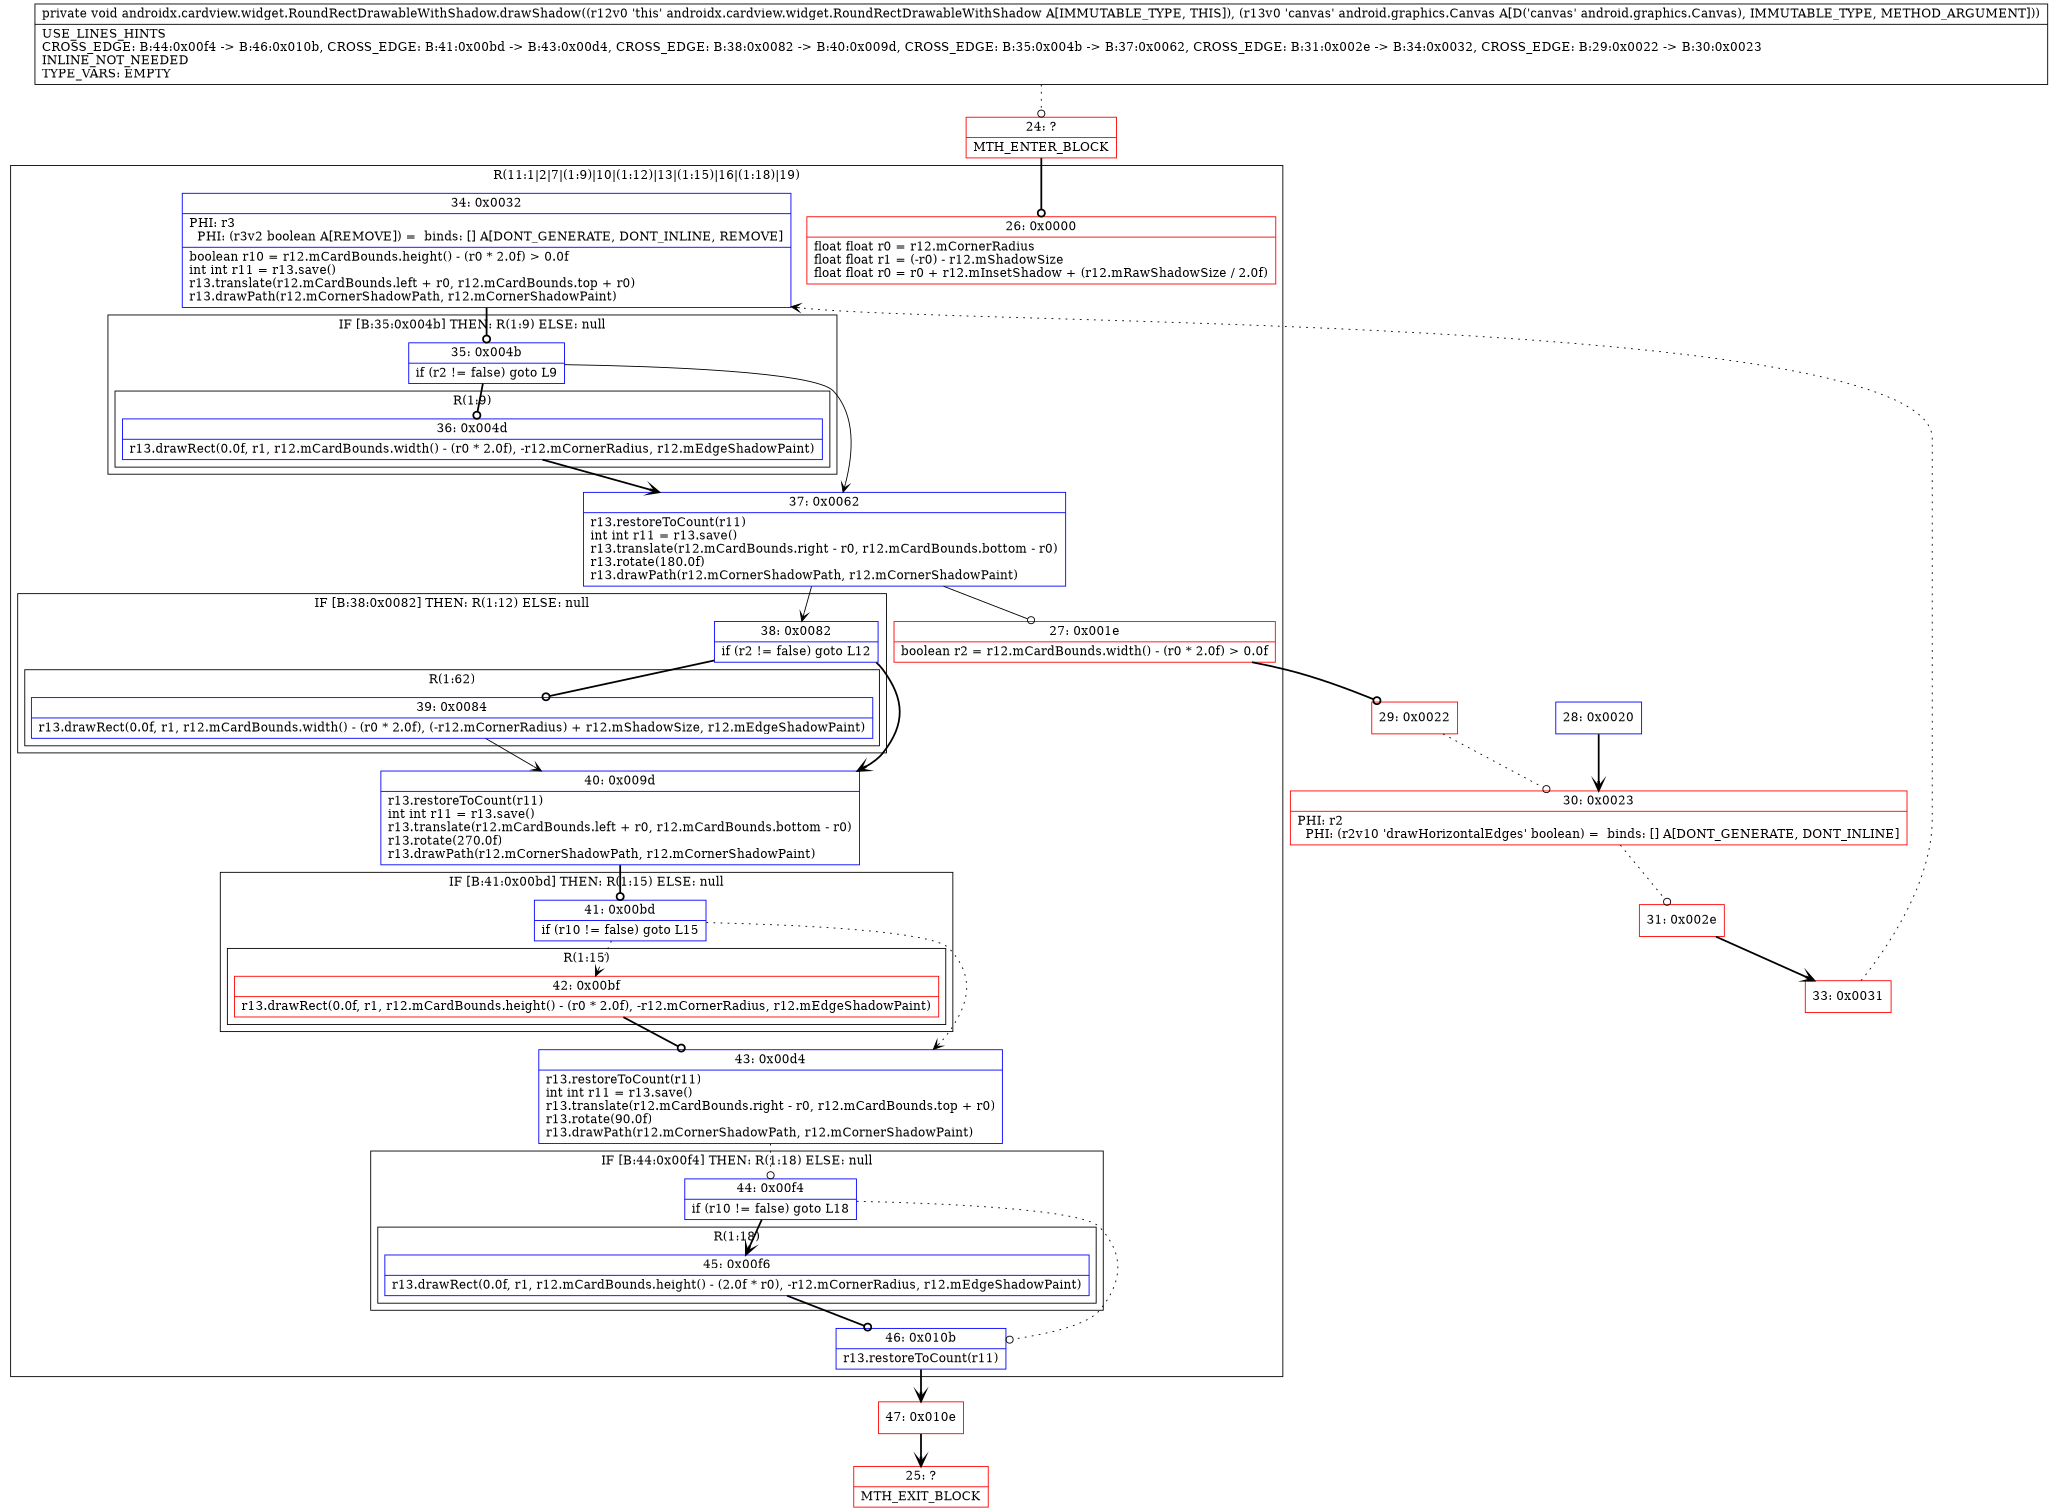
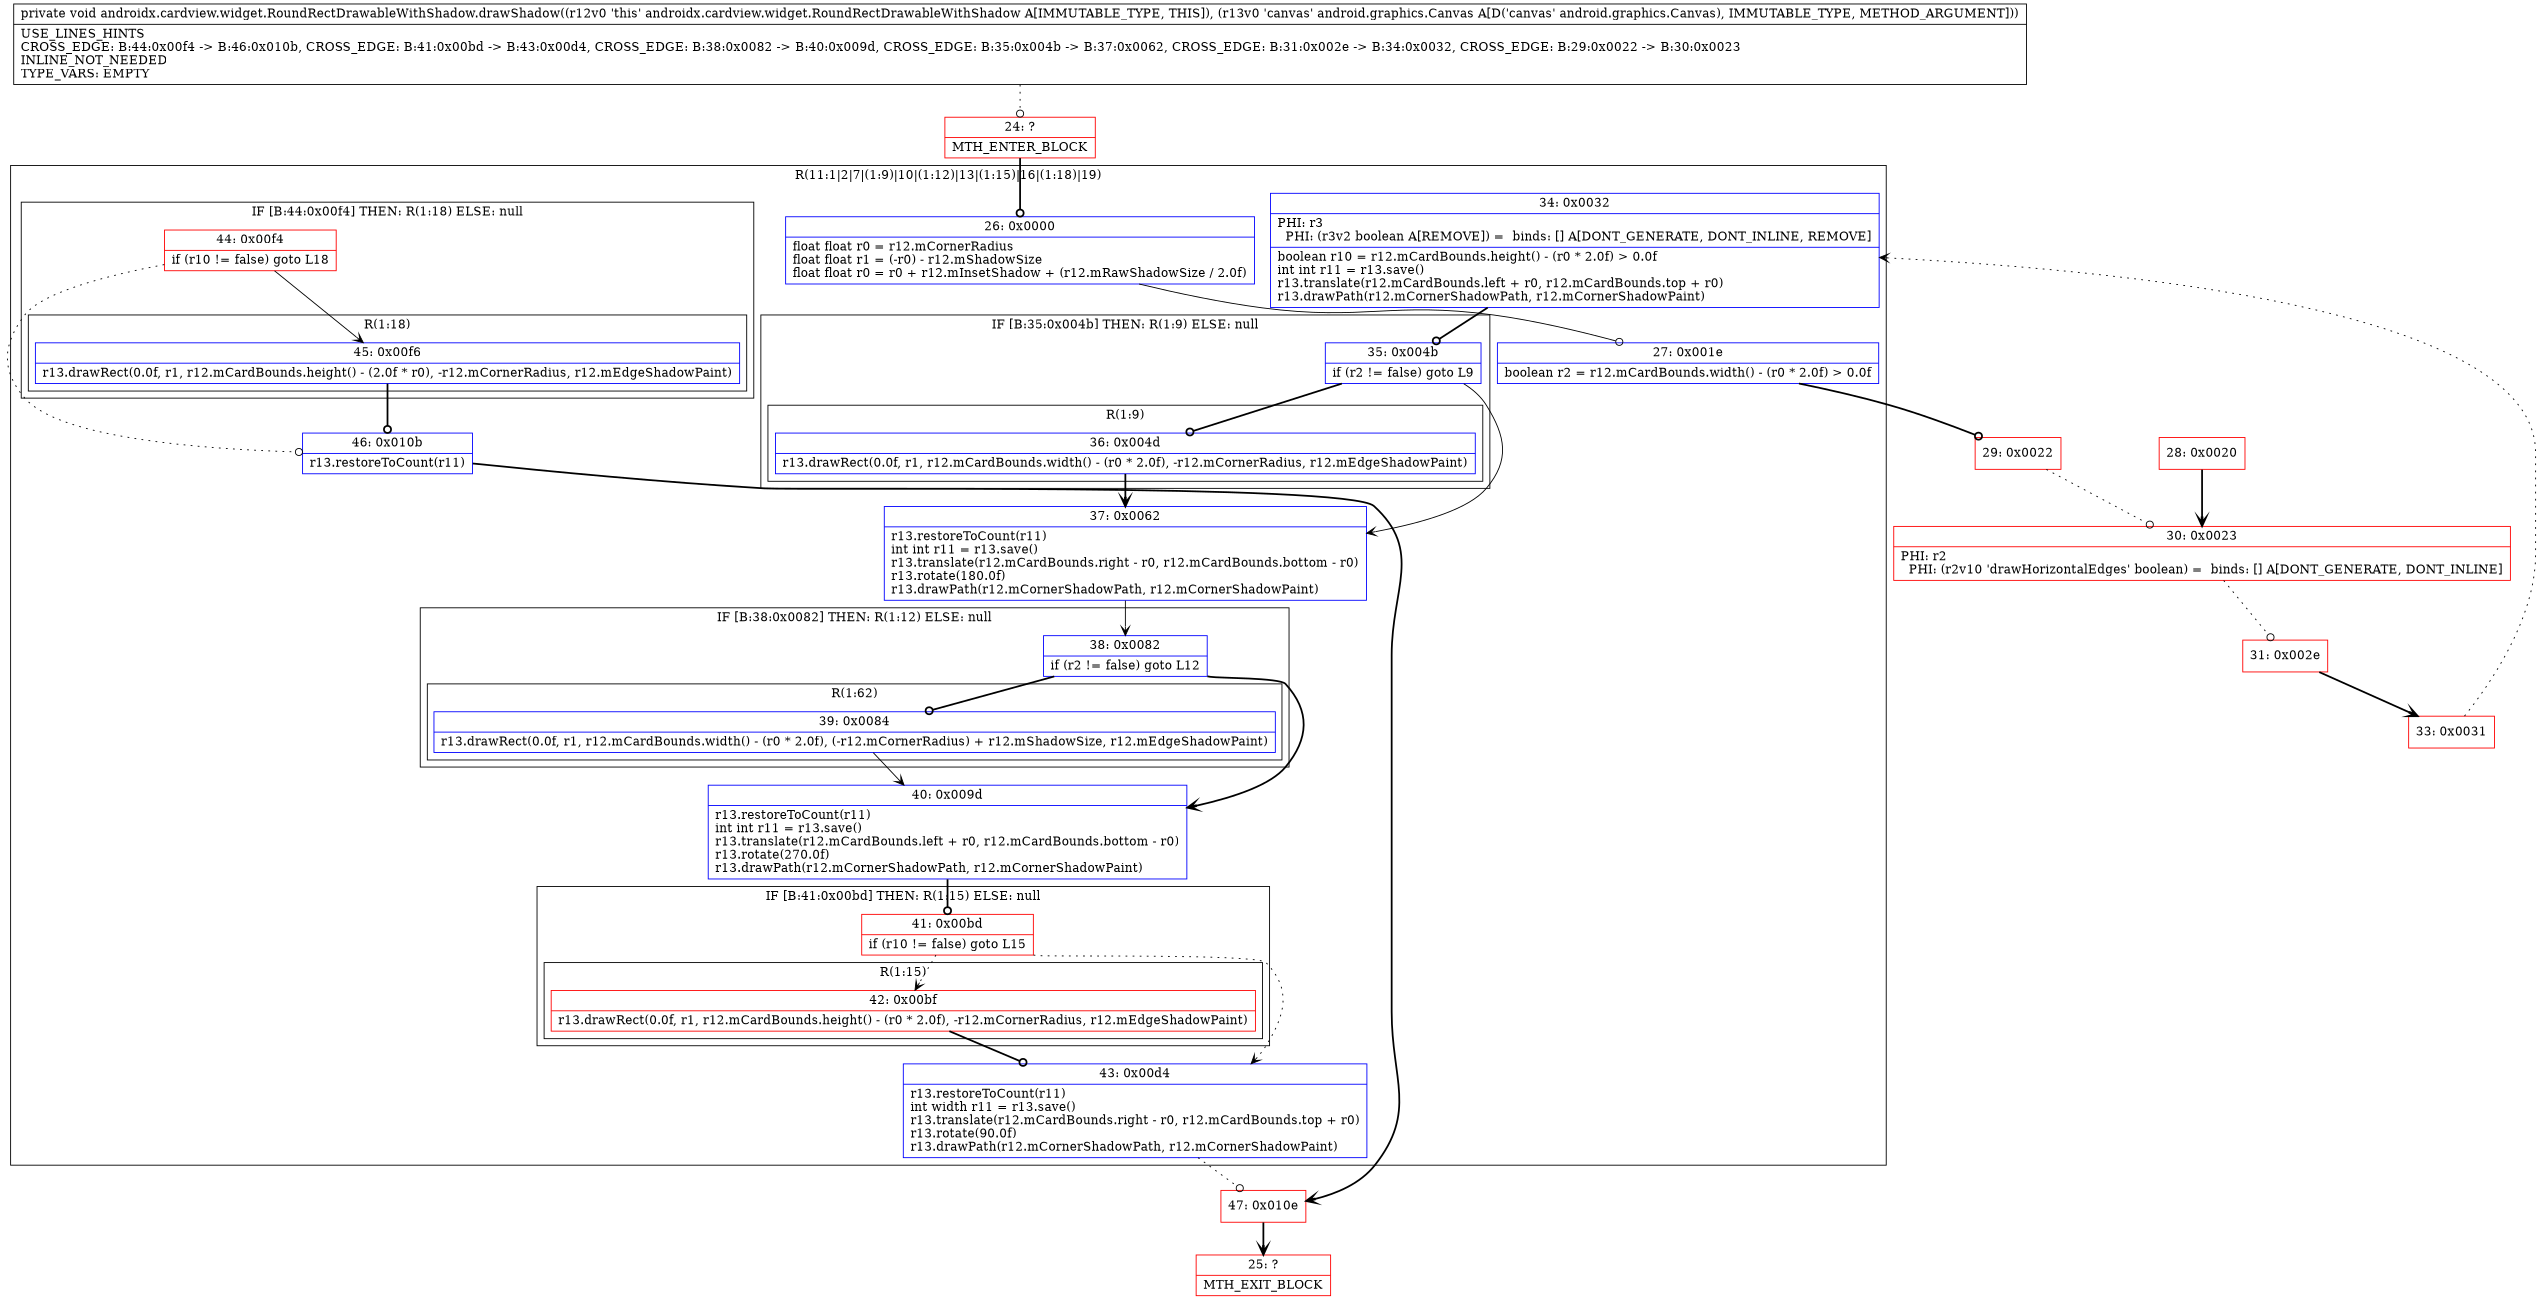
(1041, 250) -> (1020, 250)
(986, 603) -> (1269, 309)
(1085, 642) -> (1688, 363)
(1599, 718) -> (2202, 453)
(620, 921) -> (948, 935)
(619, 1093) -> (993, 1107)
(771, 1158) -> (1217, 1172)
(771, 1199) -> (250, 250)
(756, 1233) -> (315, 304)
